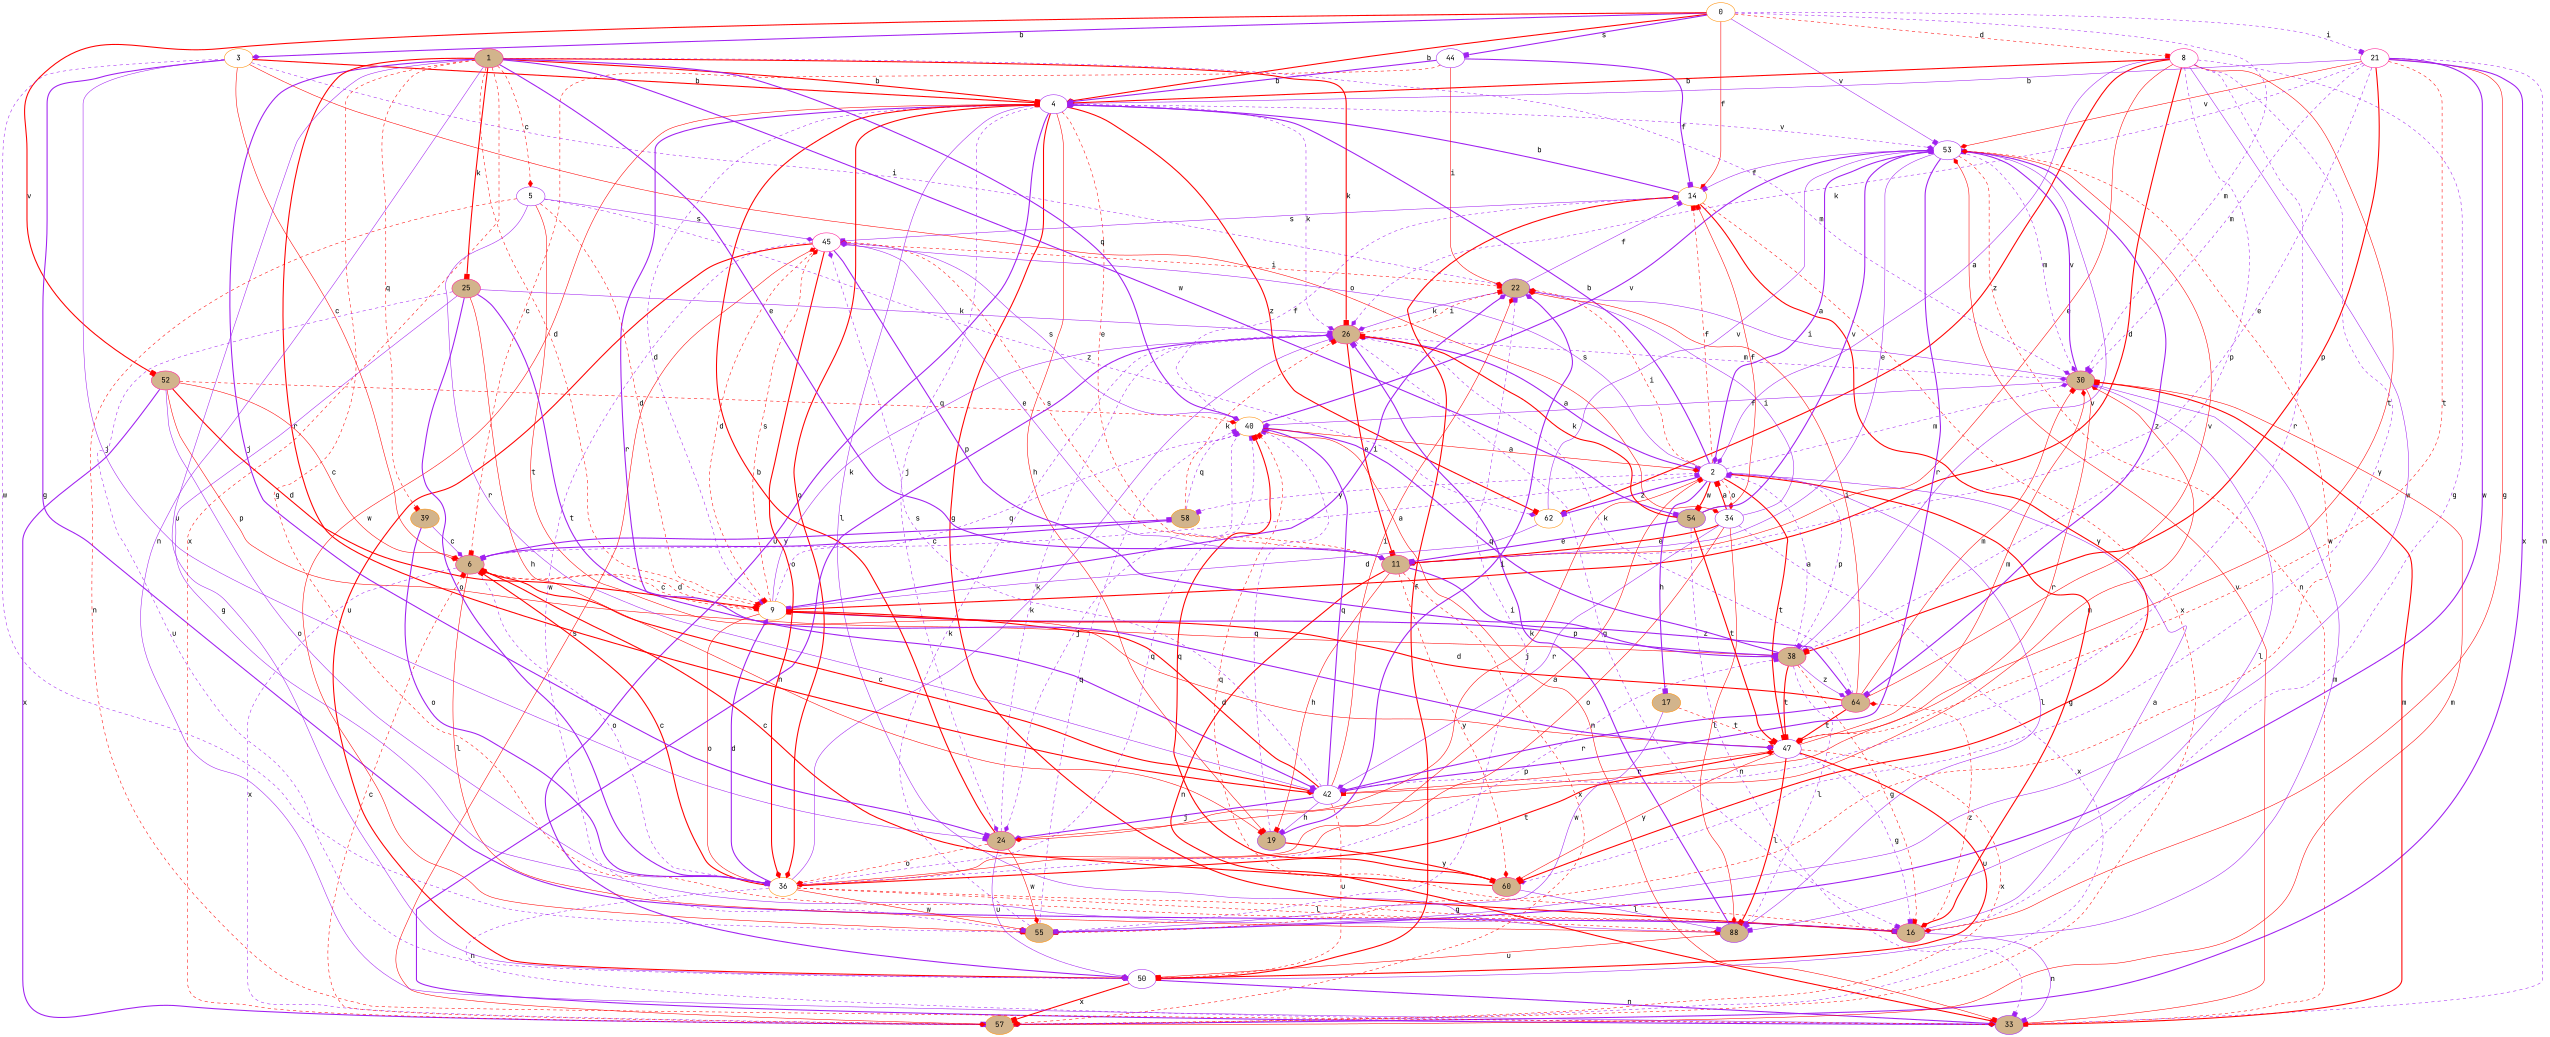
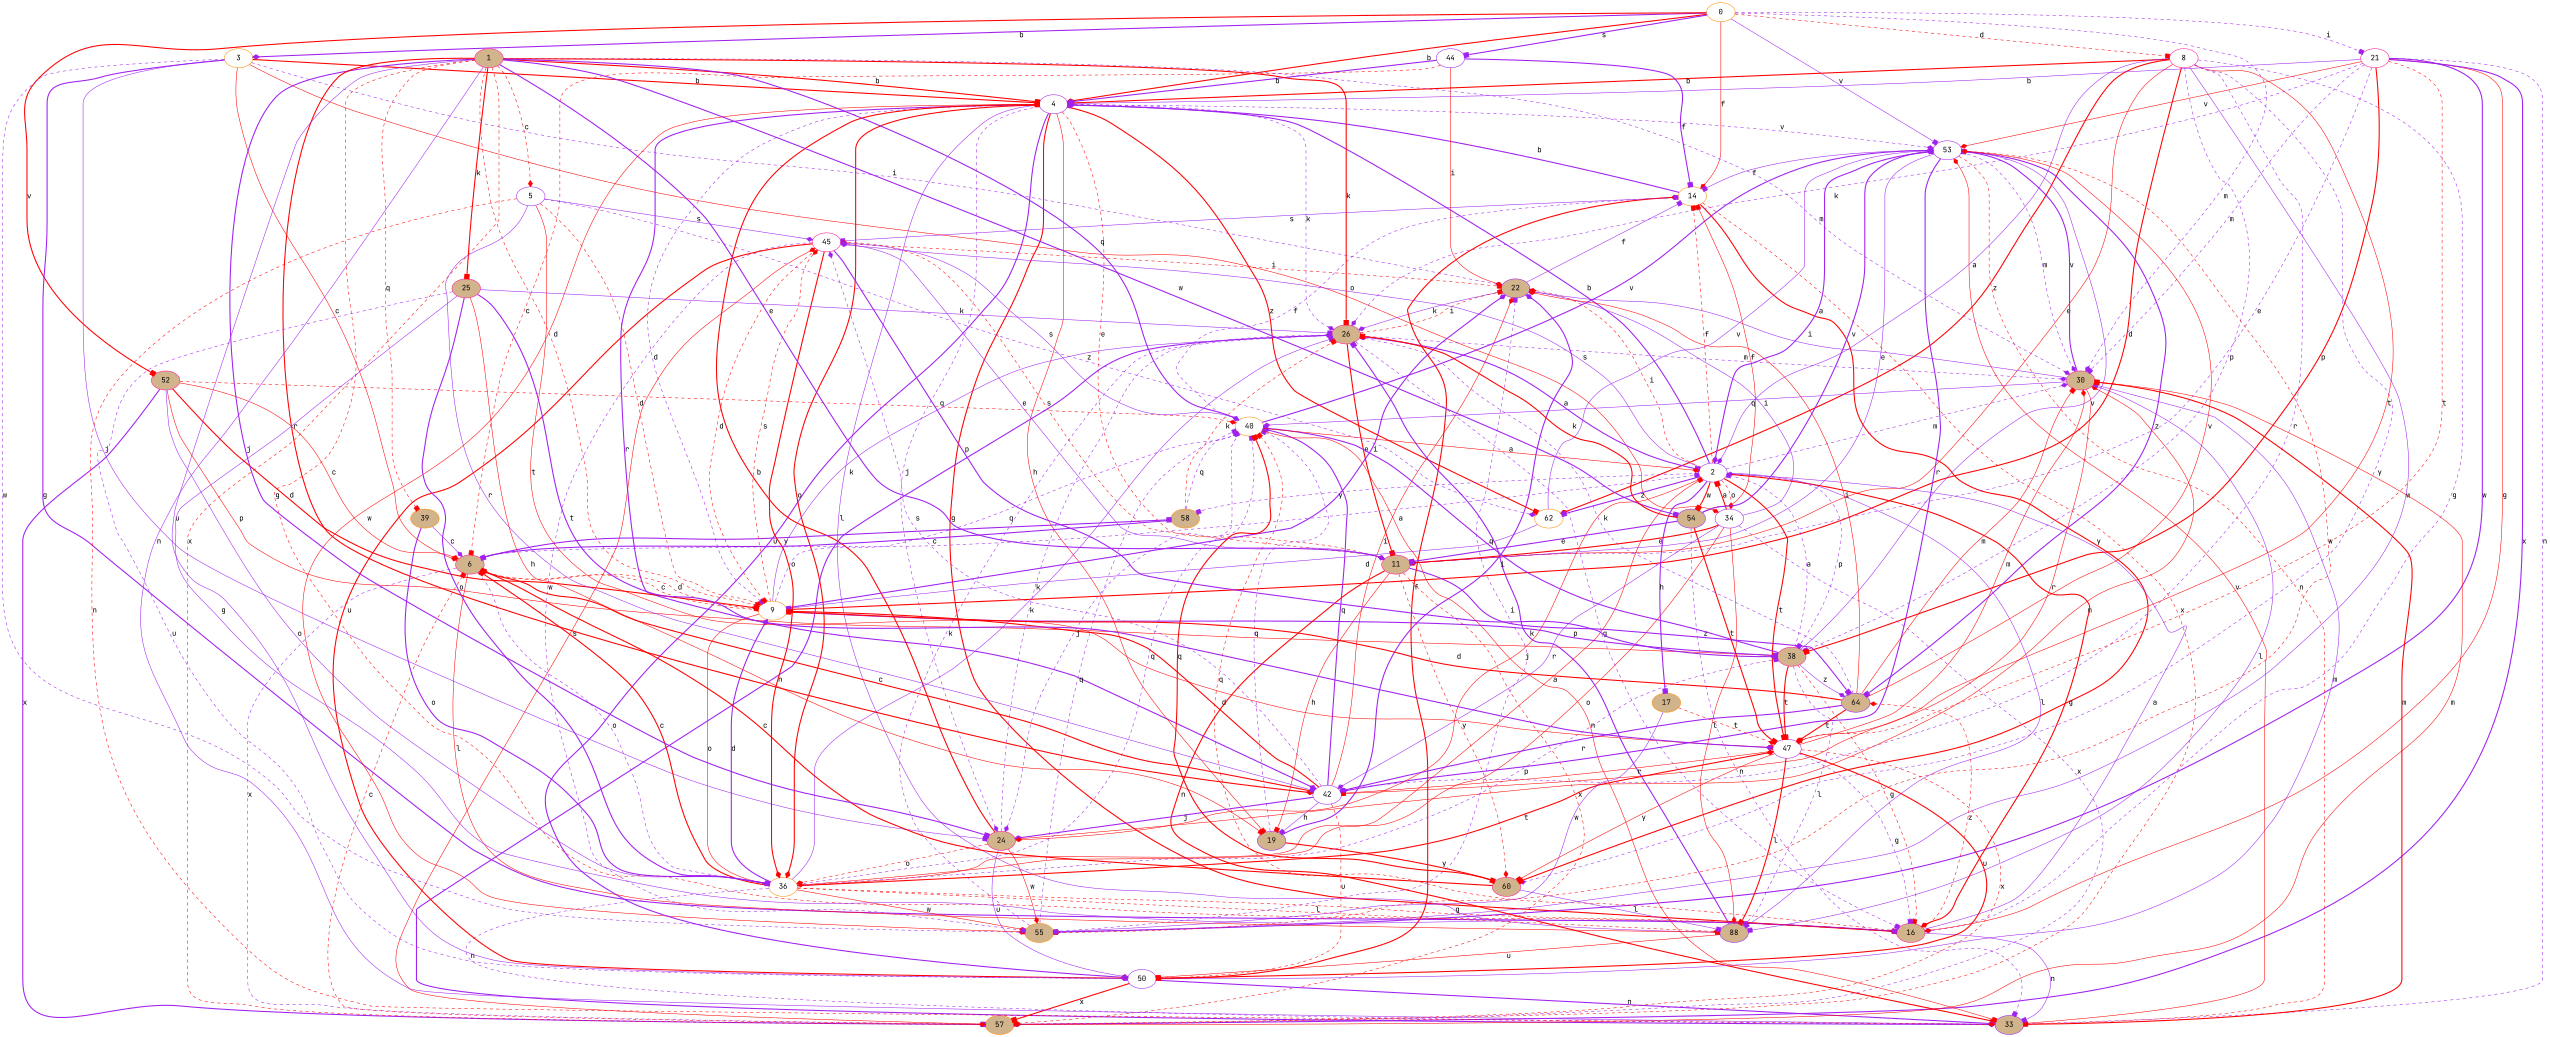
(1753, 403) -> (1753, 403)
(1856, 703) -> (1856, 703)
